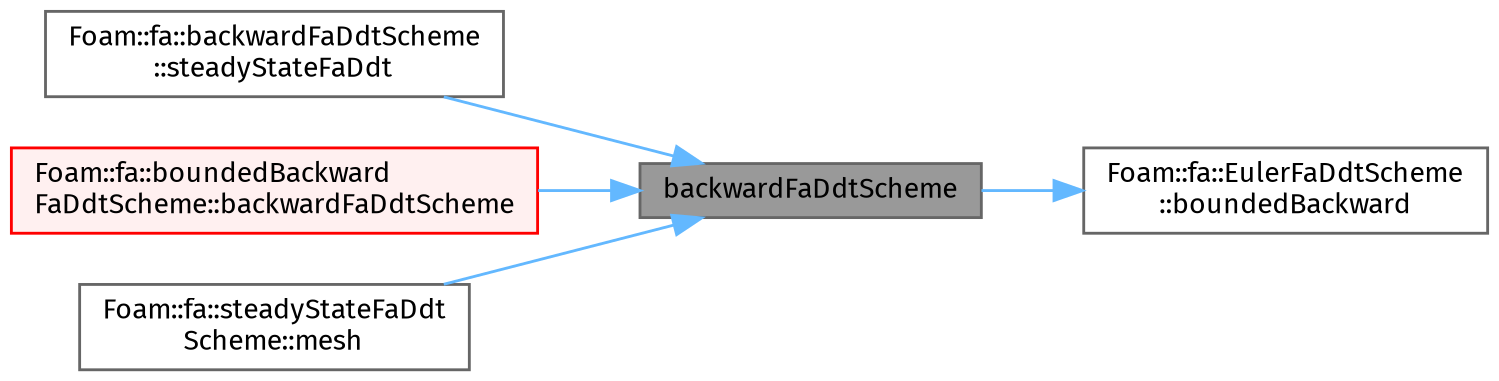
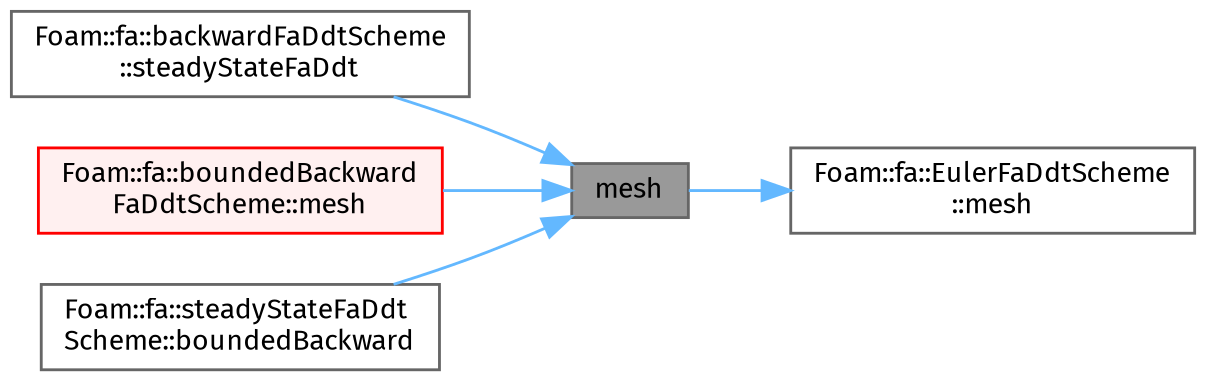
(274, 191) -> (240, 191)
(811, 191) -> (630, 191)
(1286, 191) -> (993, 191)
(274, 327) -> (240, 327)
